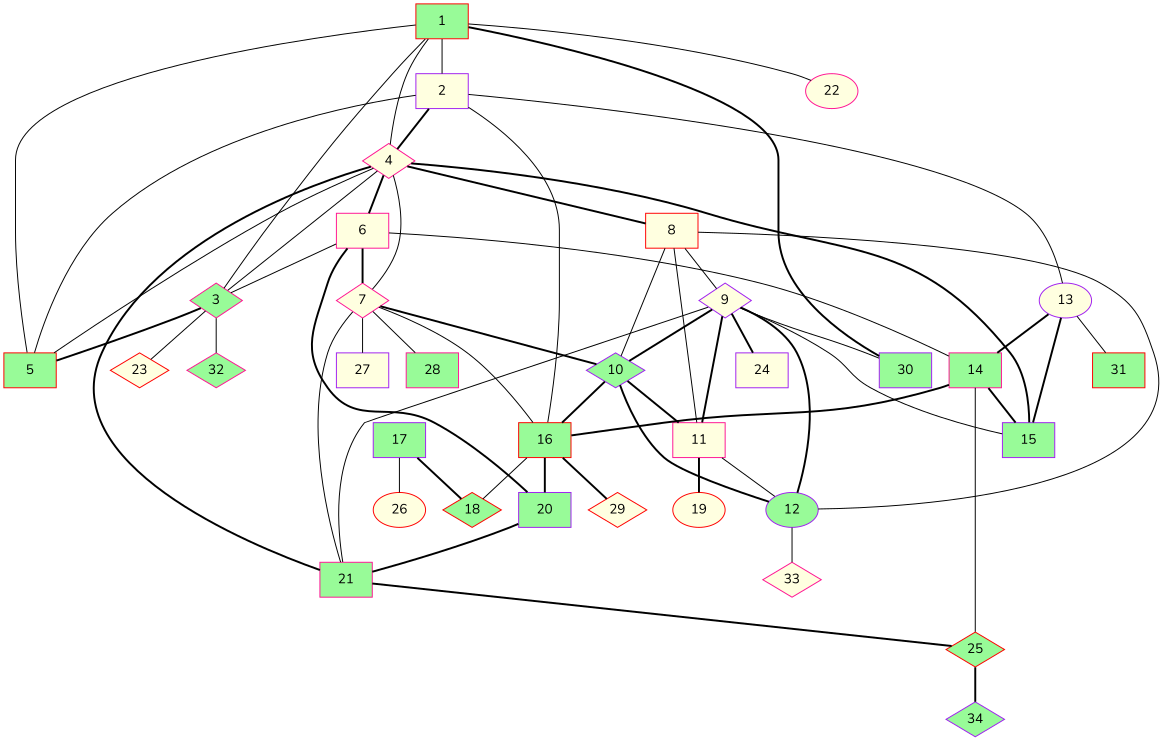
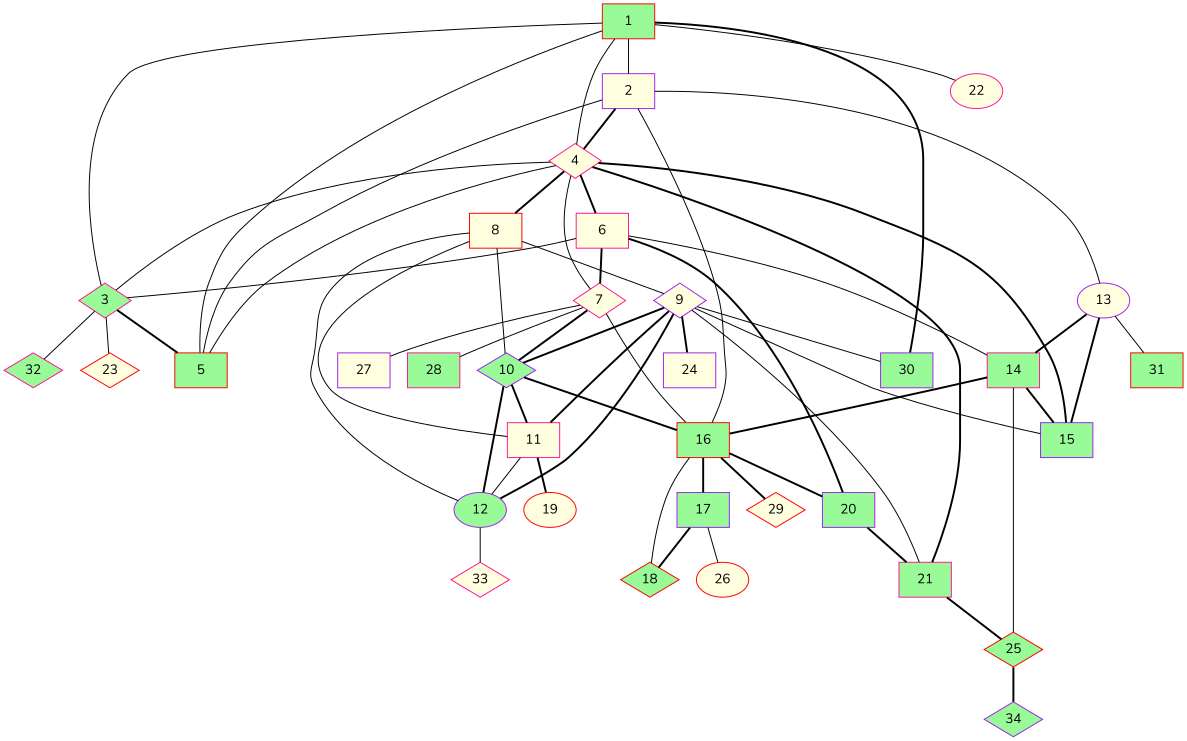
(318, 434) -> none
none -> (703, 475)
